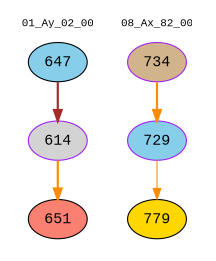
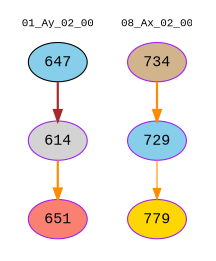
(158, 23) -> (158, 23)
(58, 219) -> (58, 219)
(157, 219) -> (157, 219)
